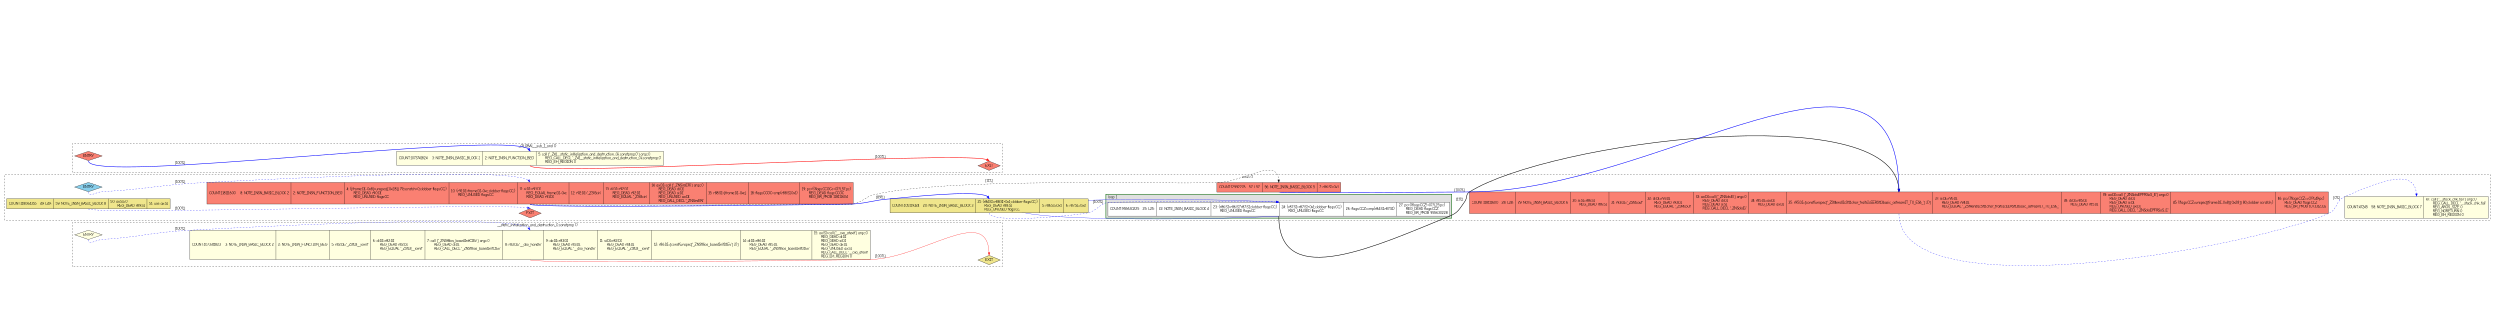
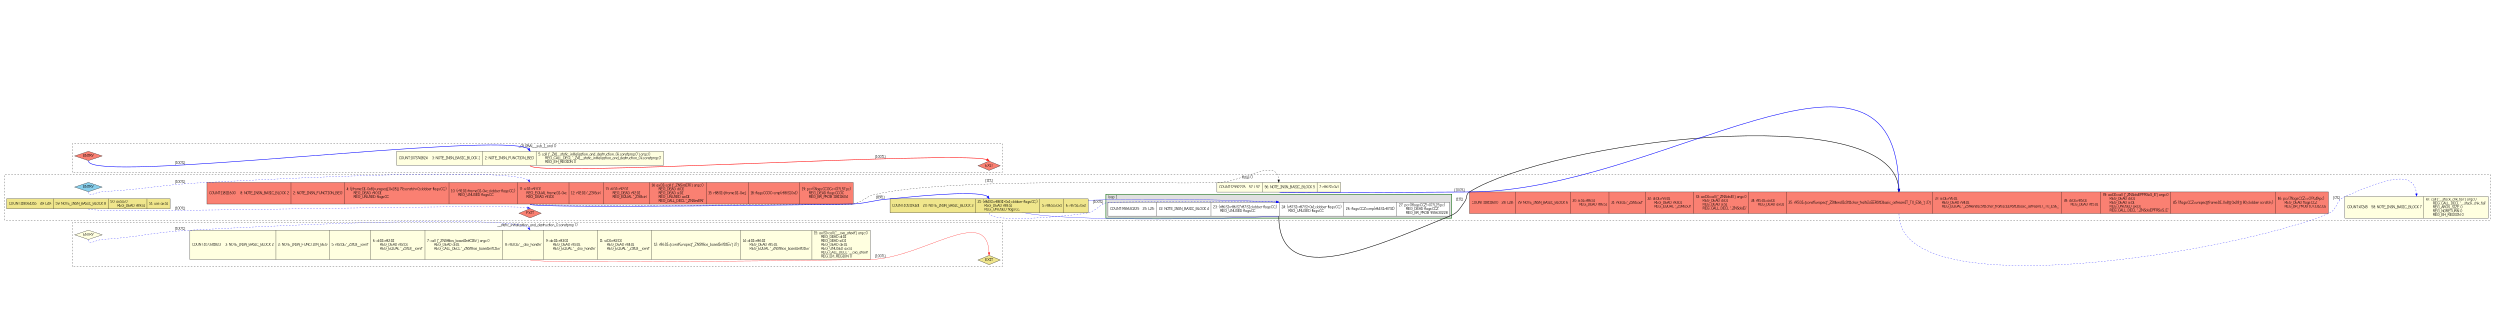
(1247, 177) -> (1247, 177)
(1279, 187) -> (1279, 187)
